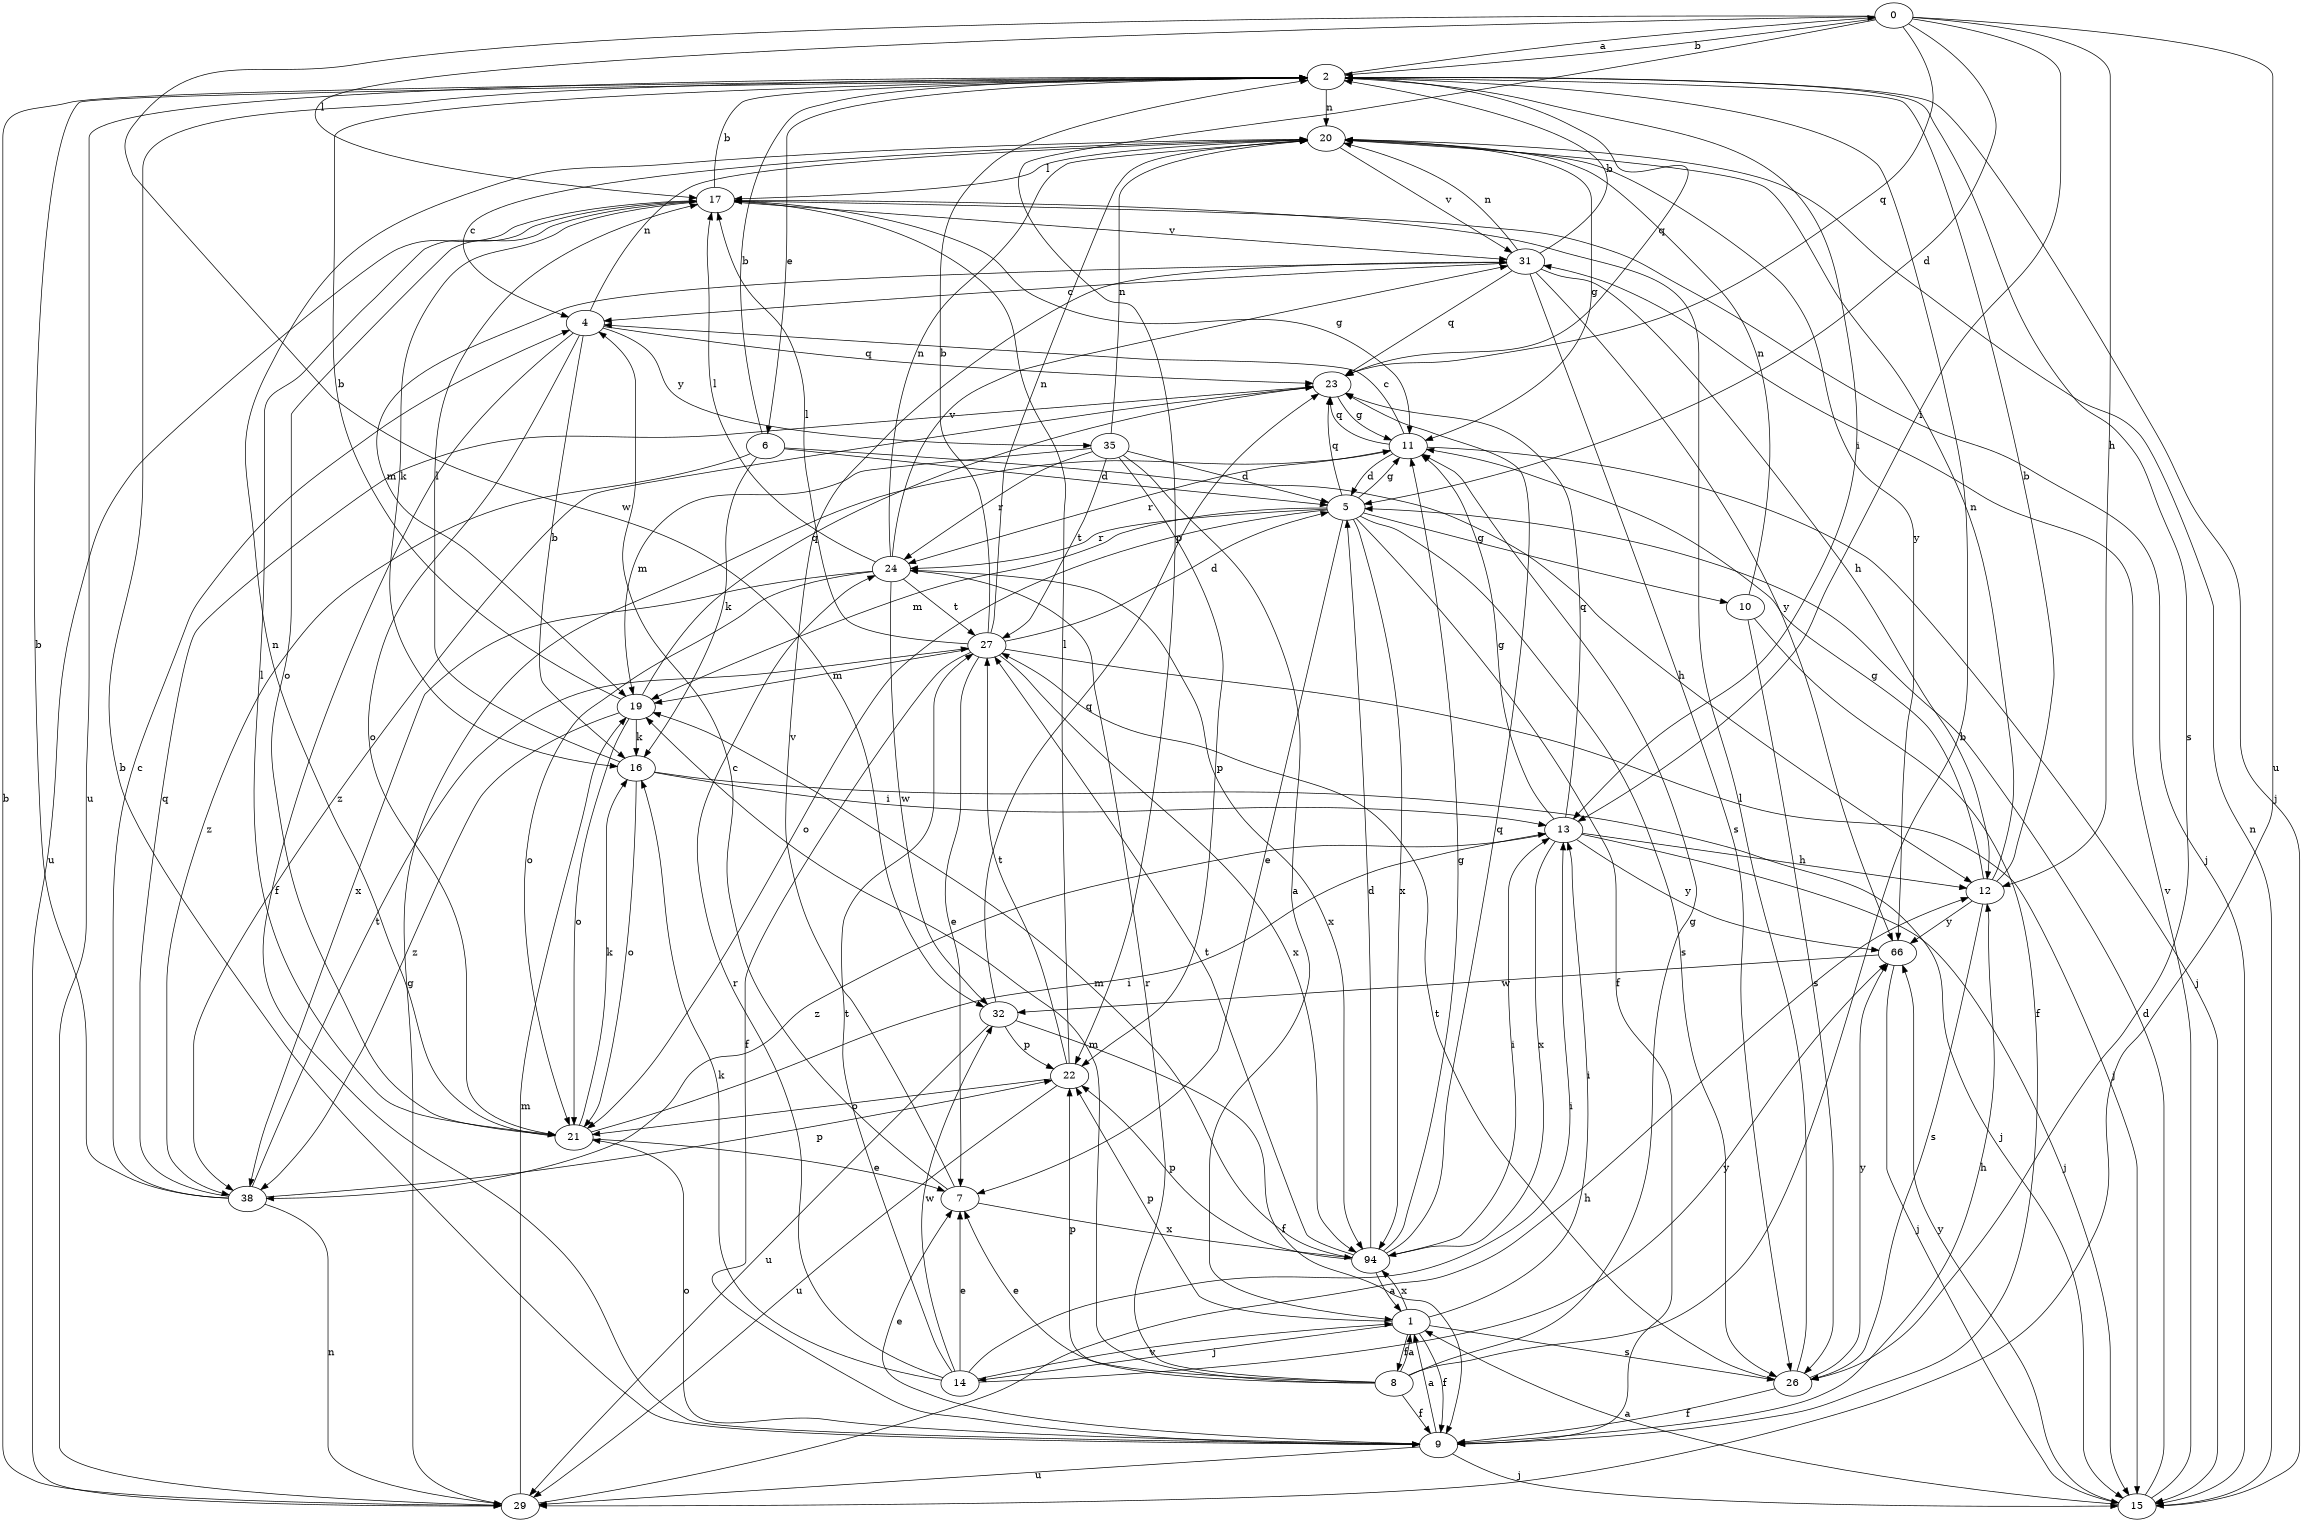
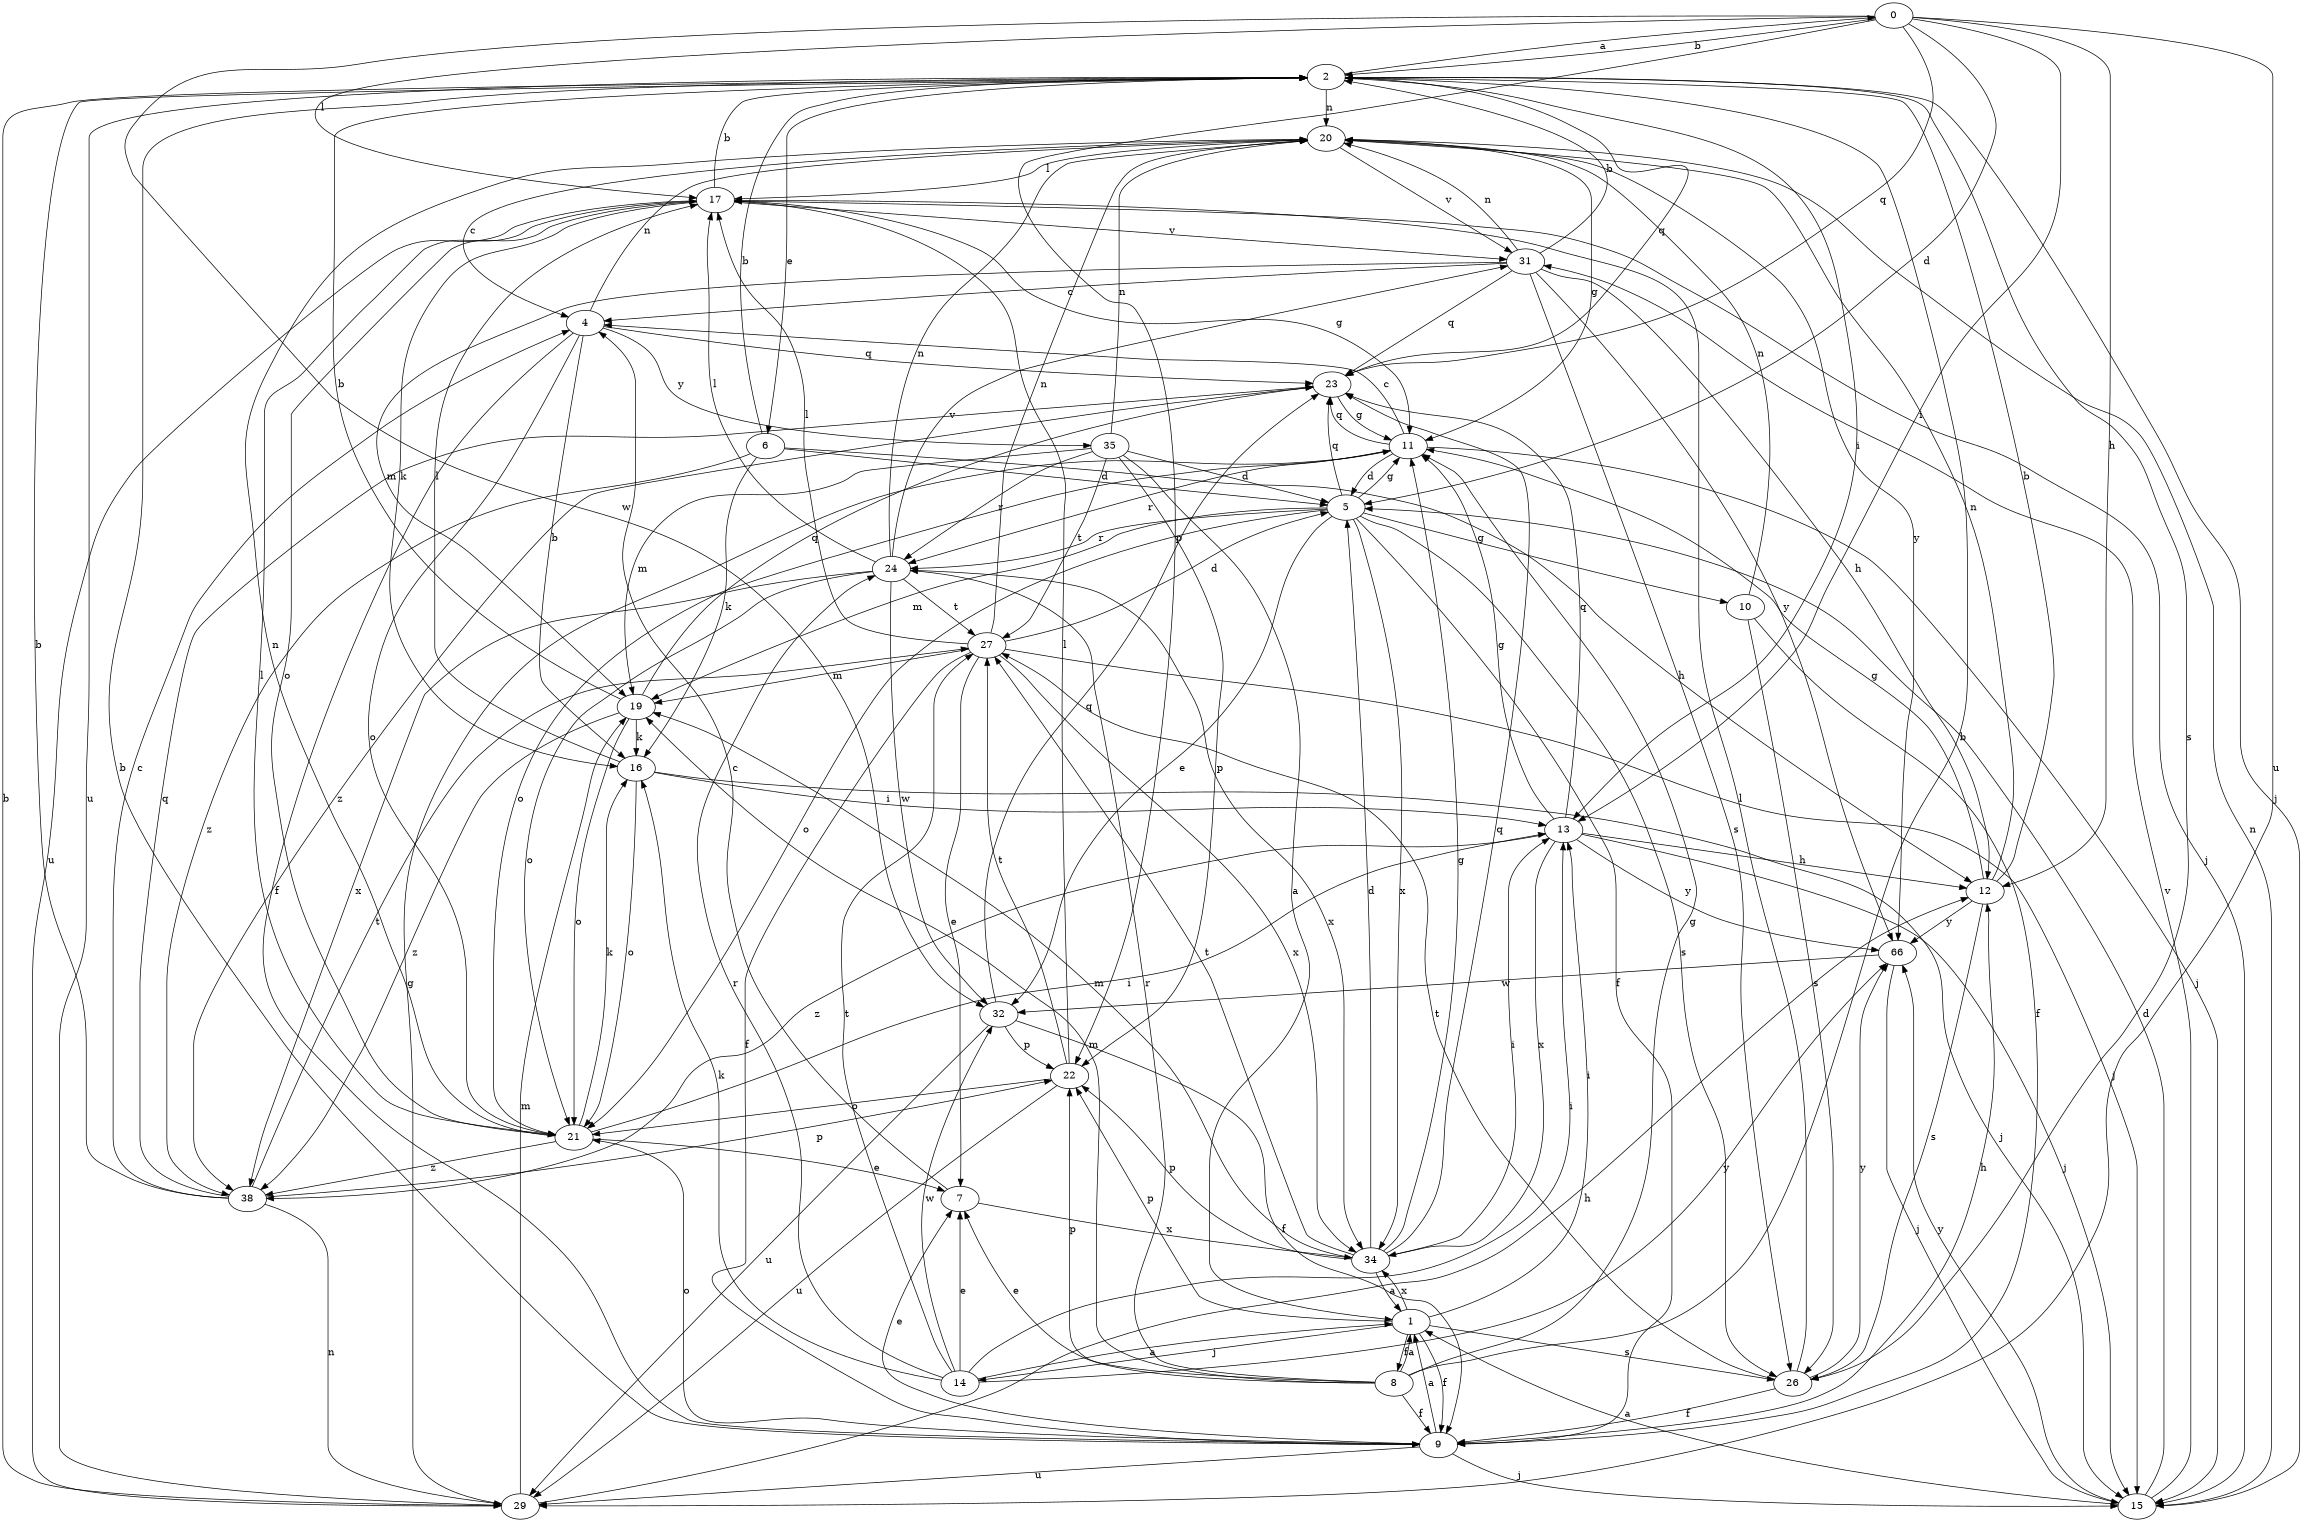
(940, 317) -> none
(834, 494) -> none
none -> (762, 578)
(1249, 920) -> (1175, 759)
none -> (421, 1166)
(1371, 1260) -> (1371, 1260)
(1153, 1353) -> (1153, 1353)
